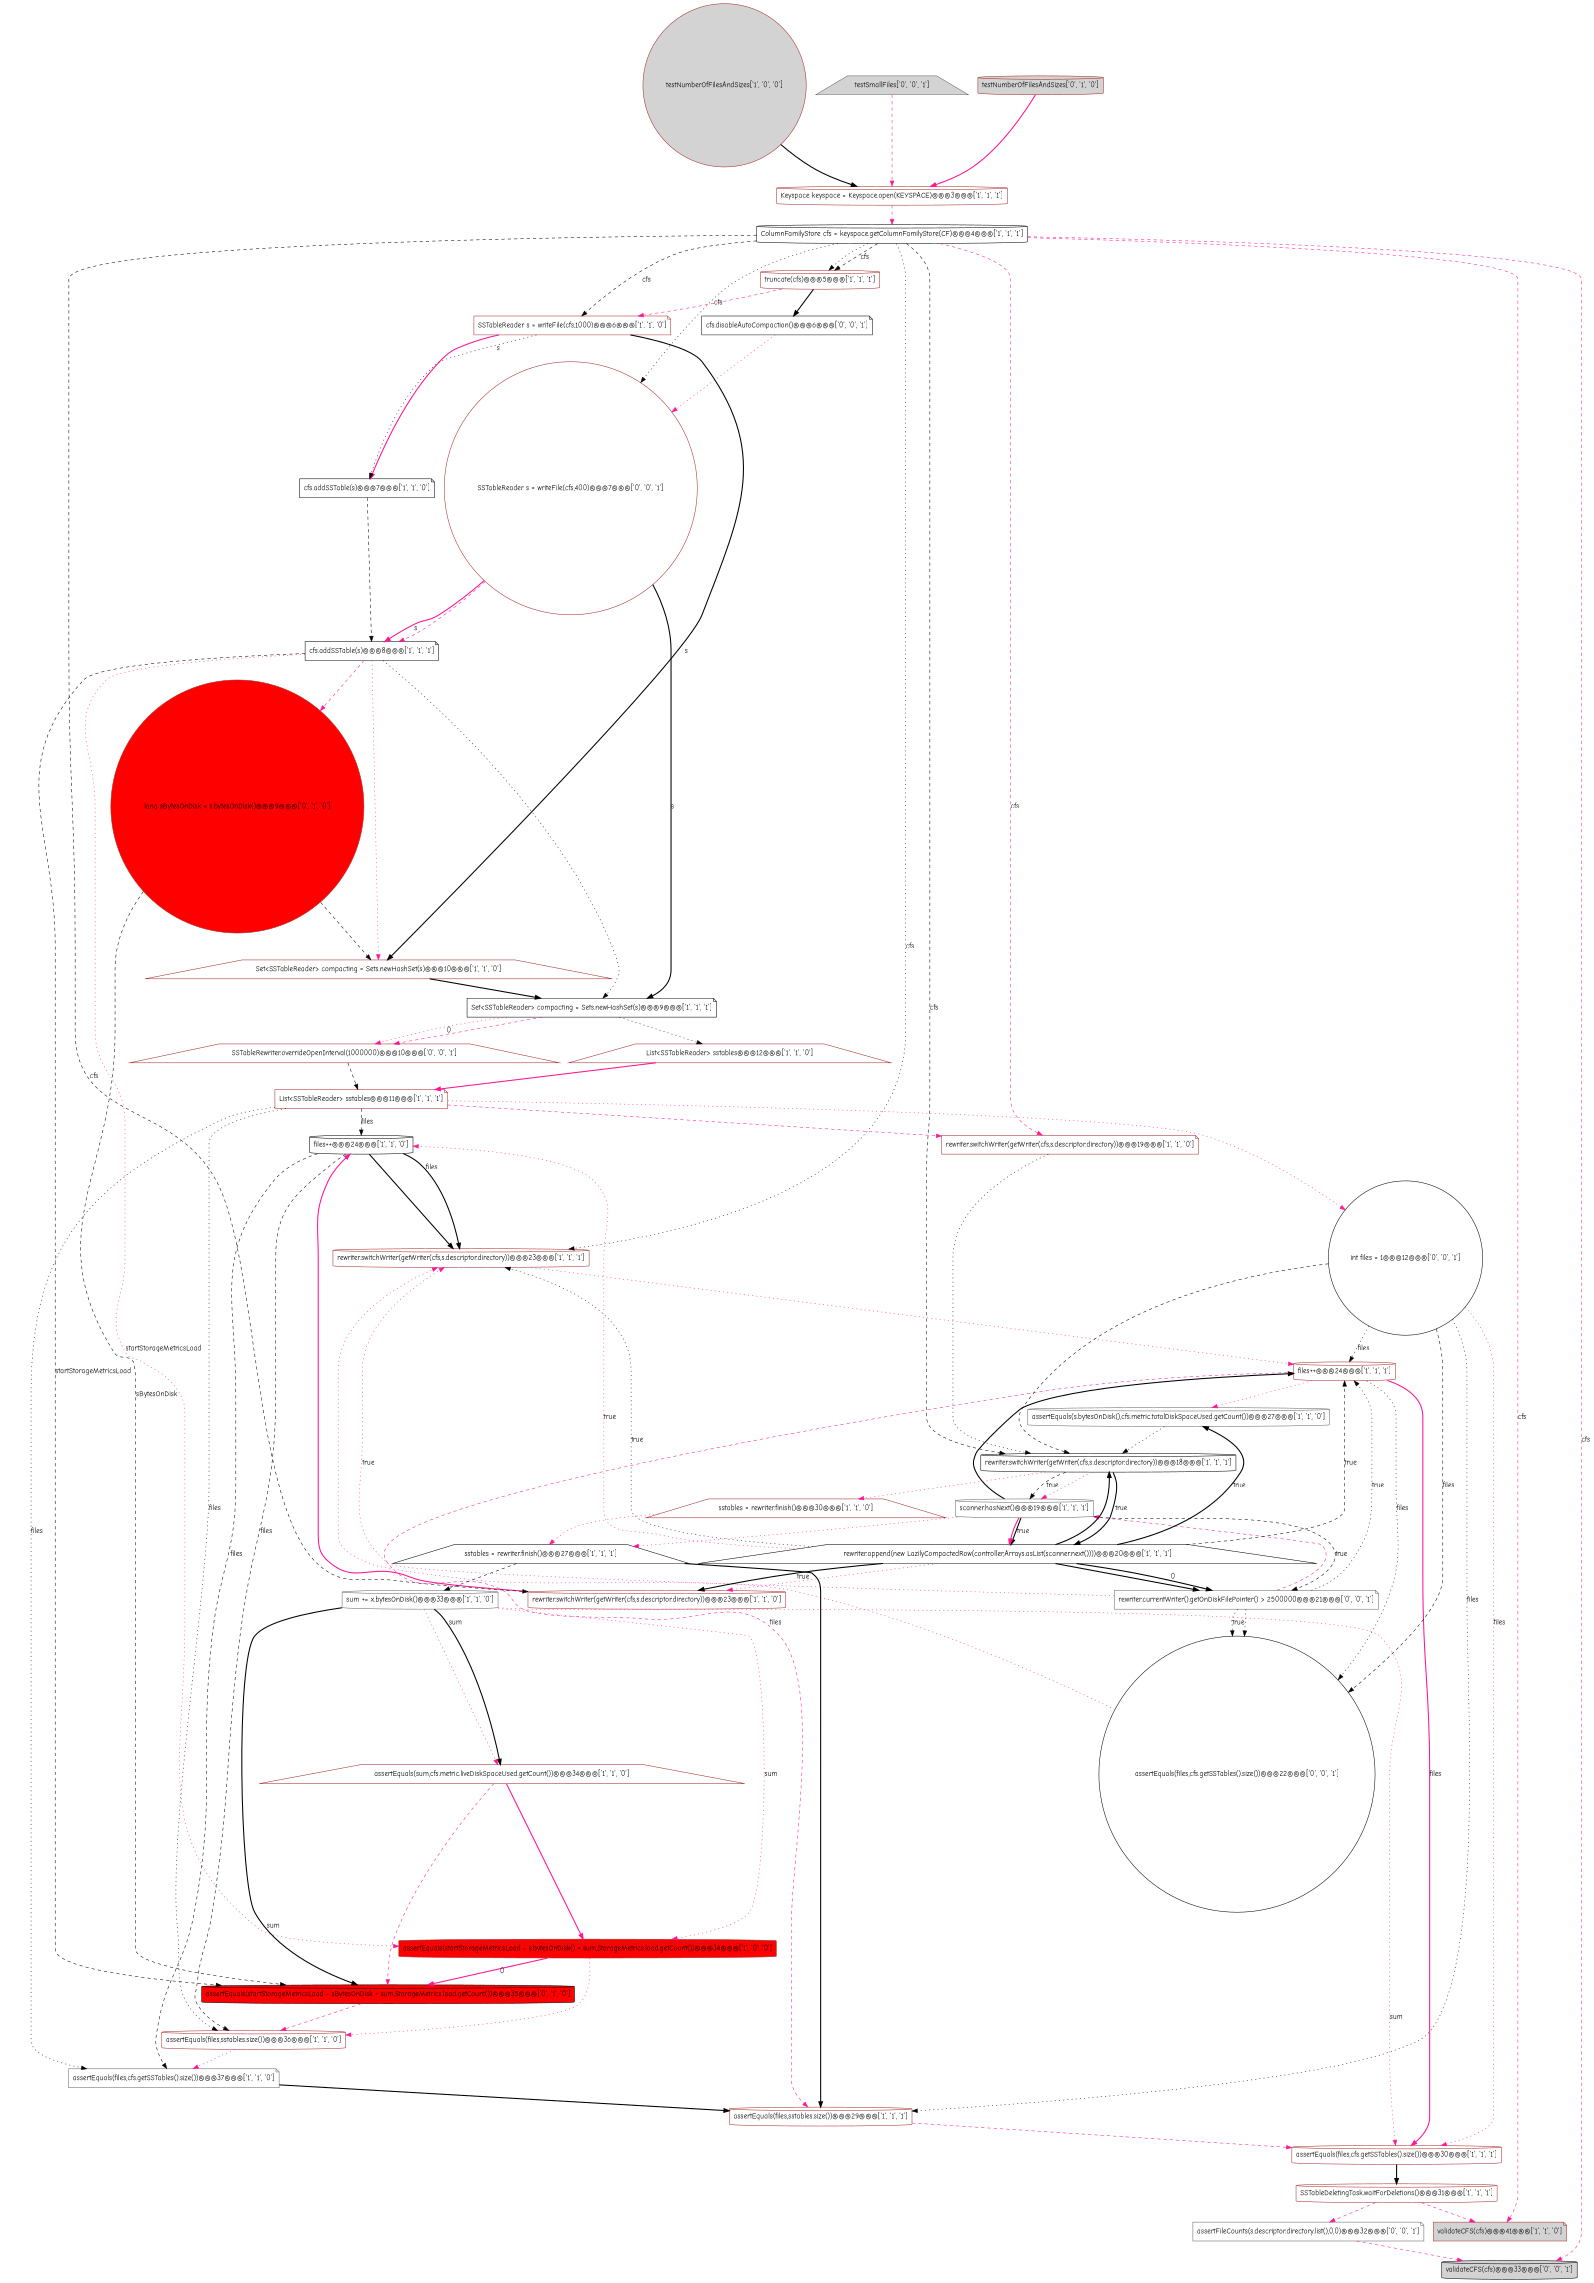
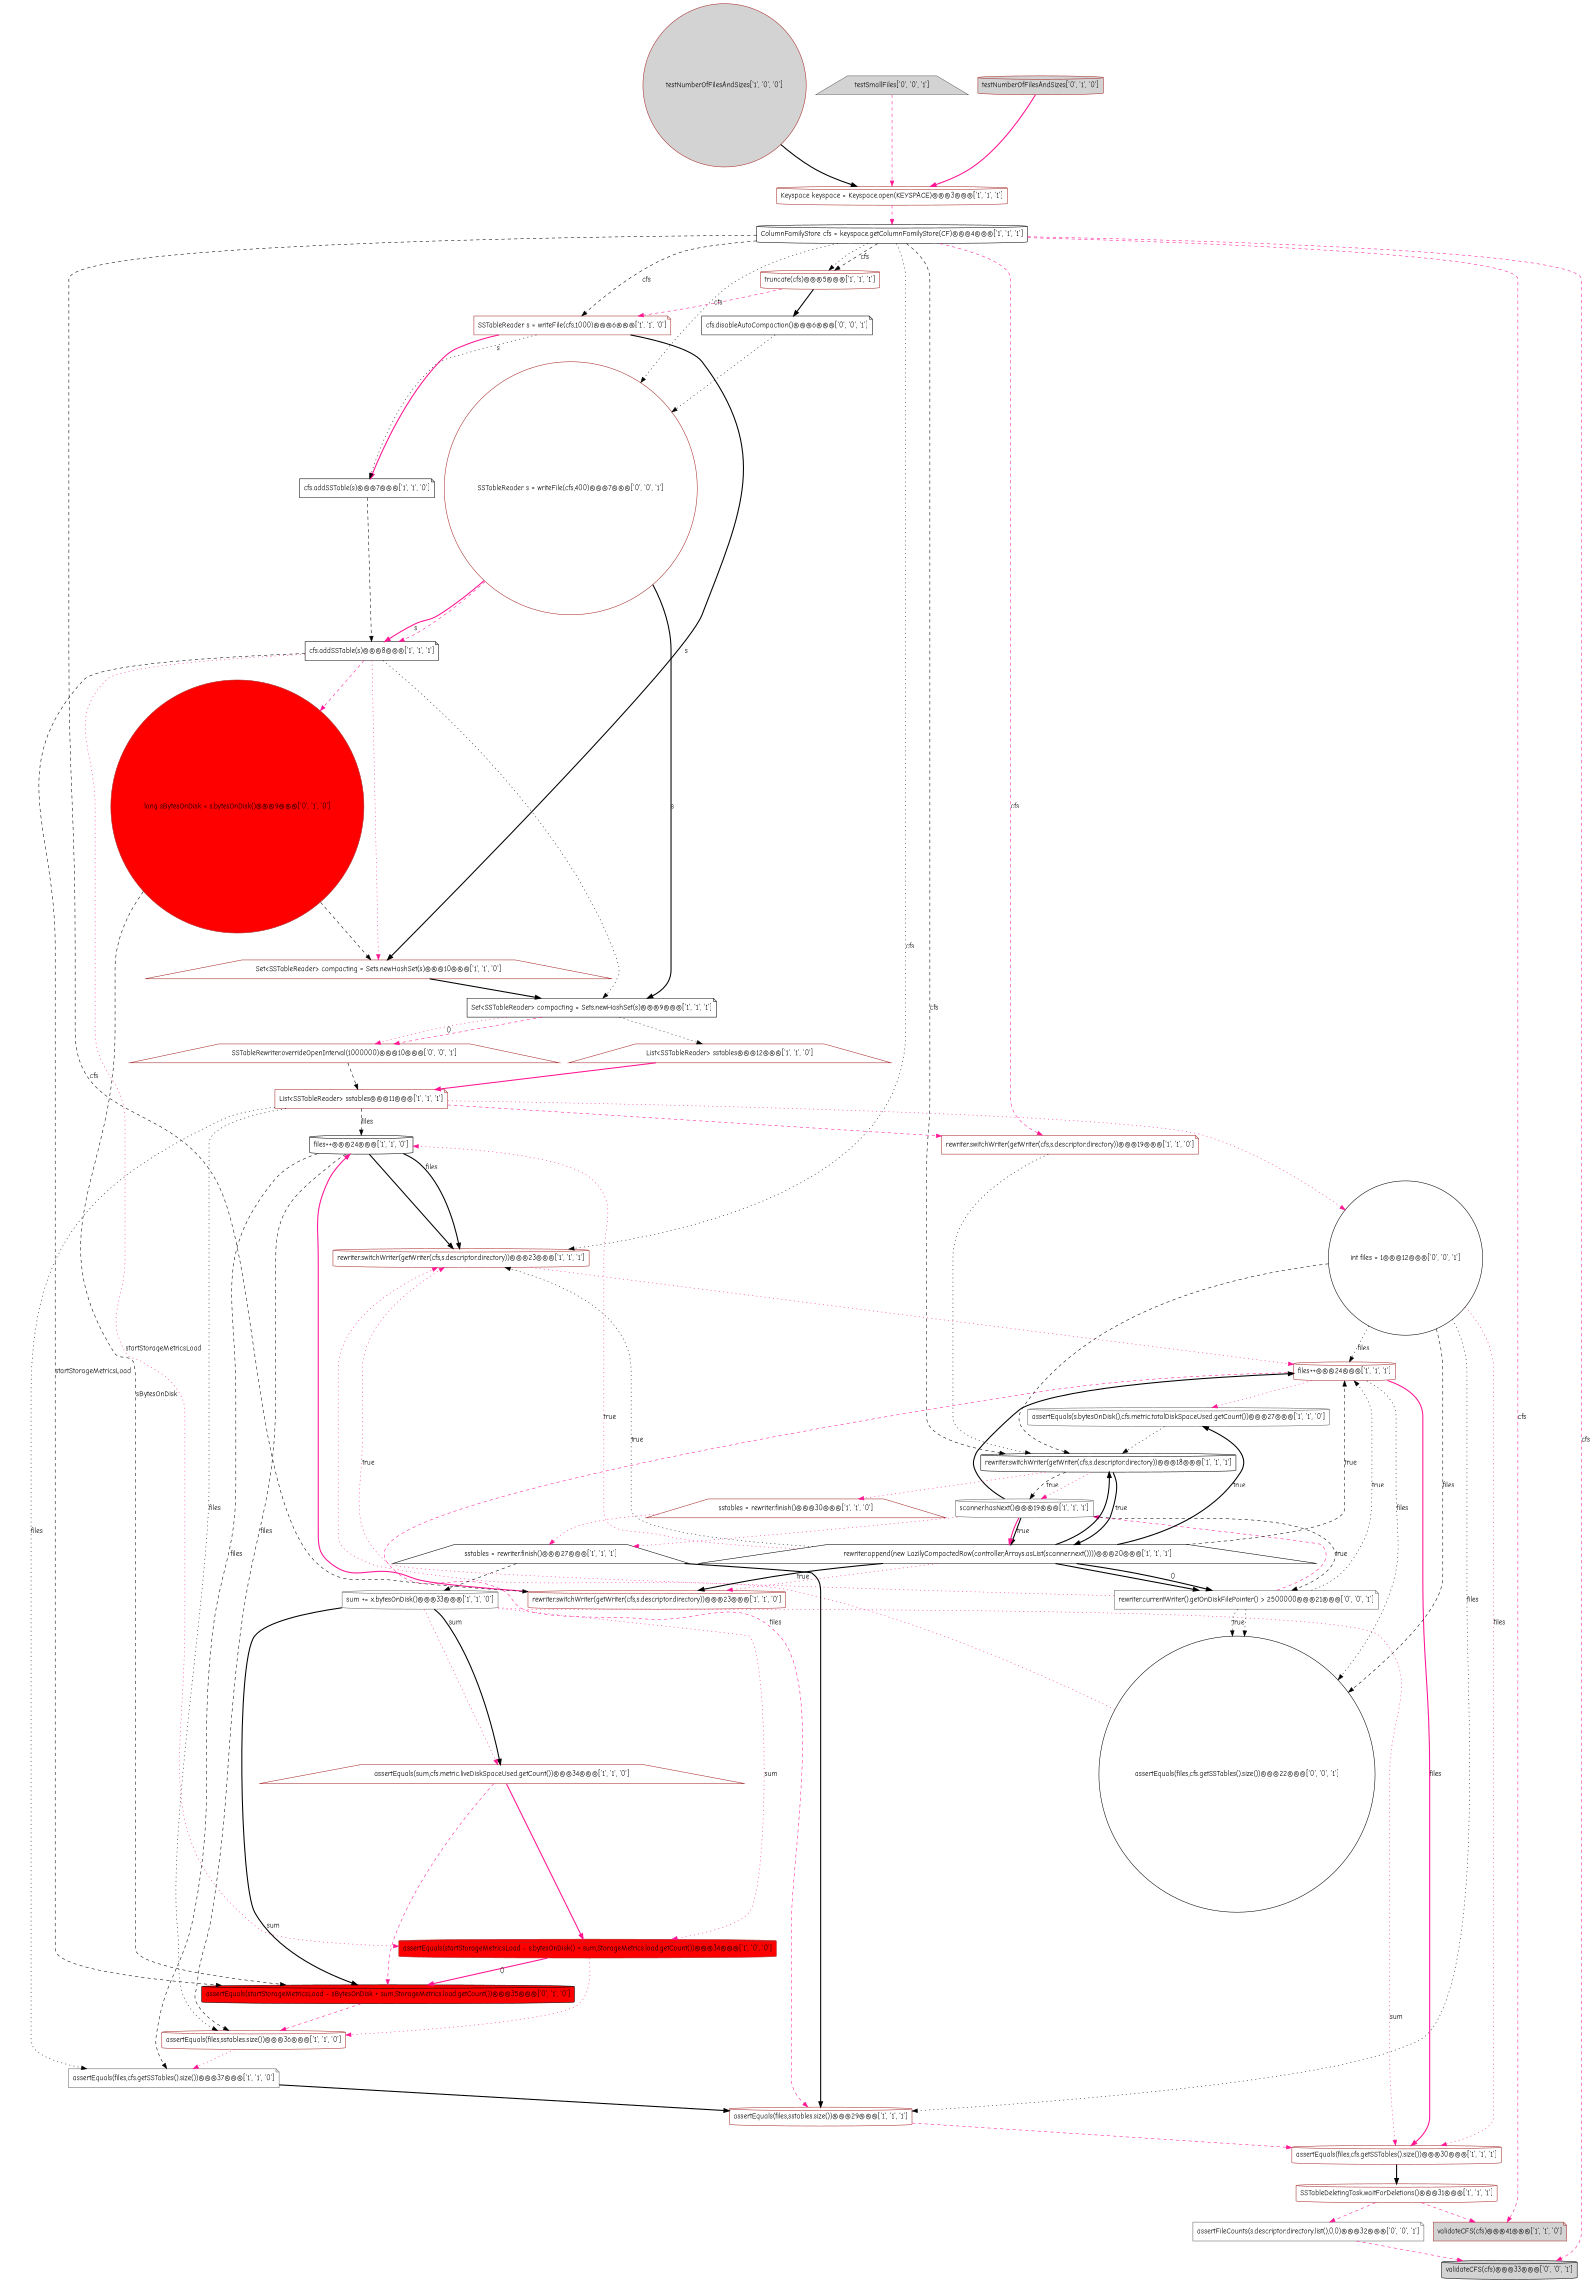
(726, 372) -> (726, 372)
